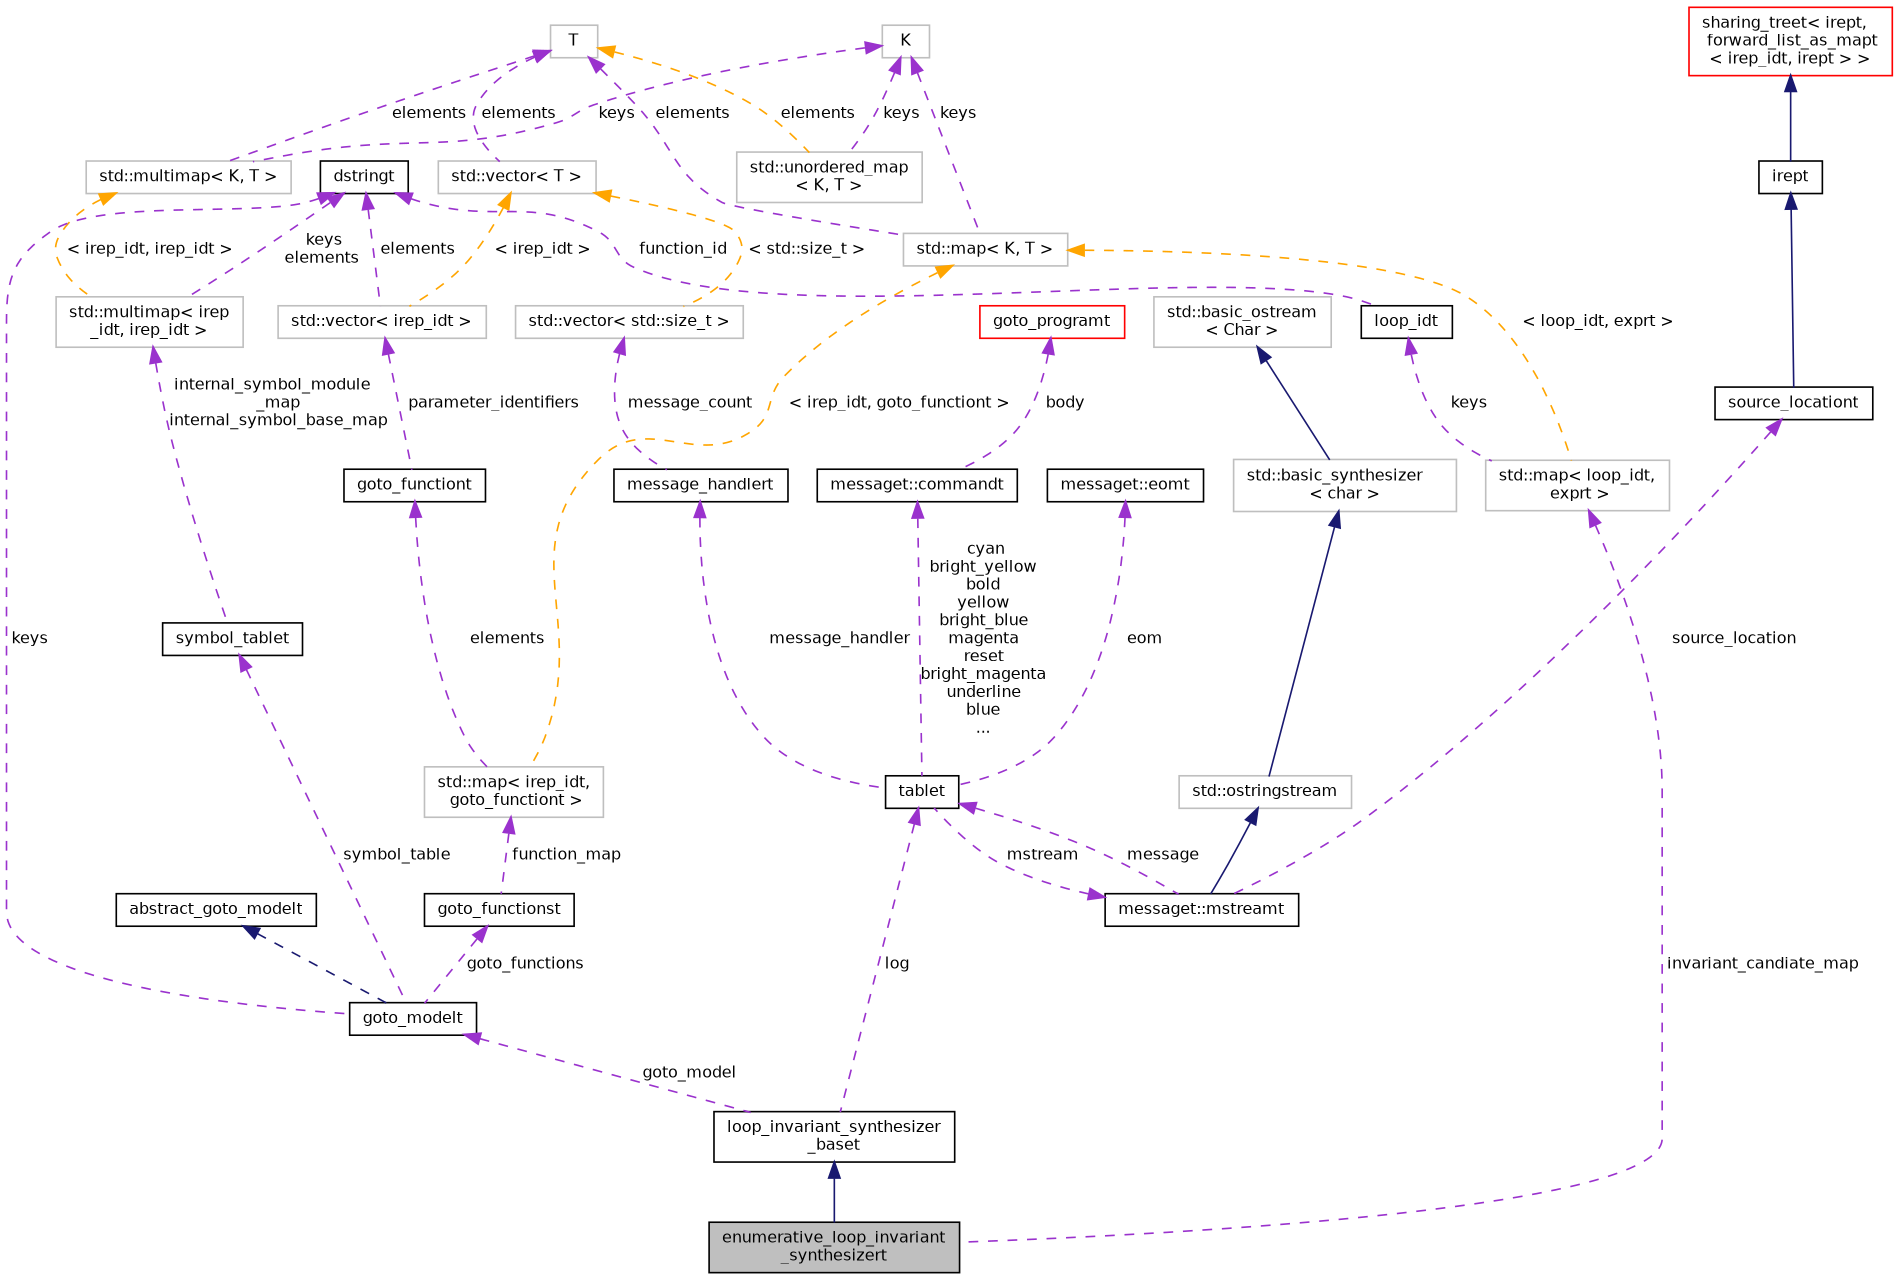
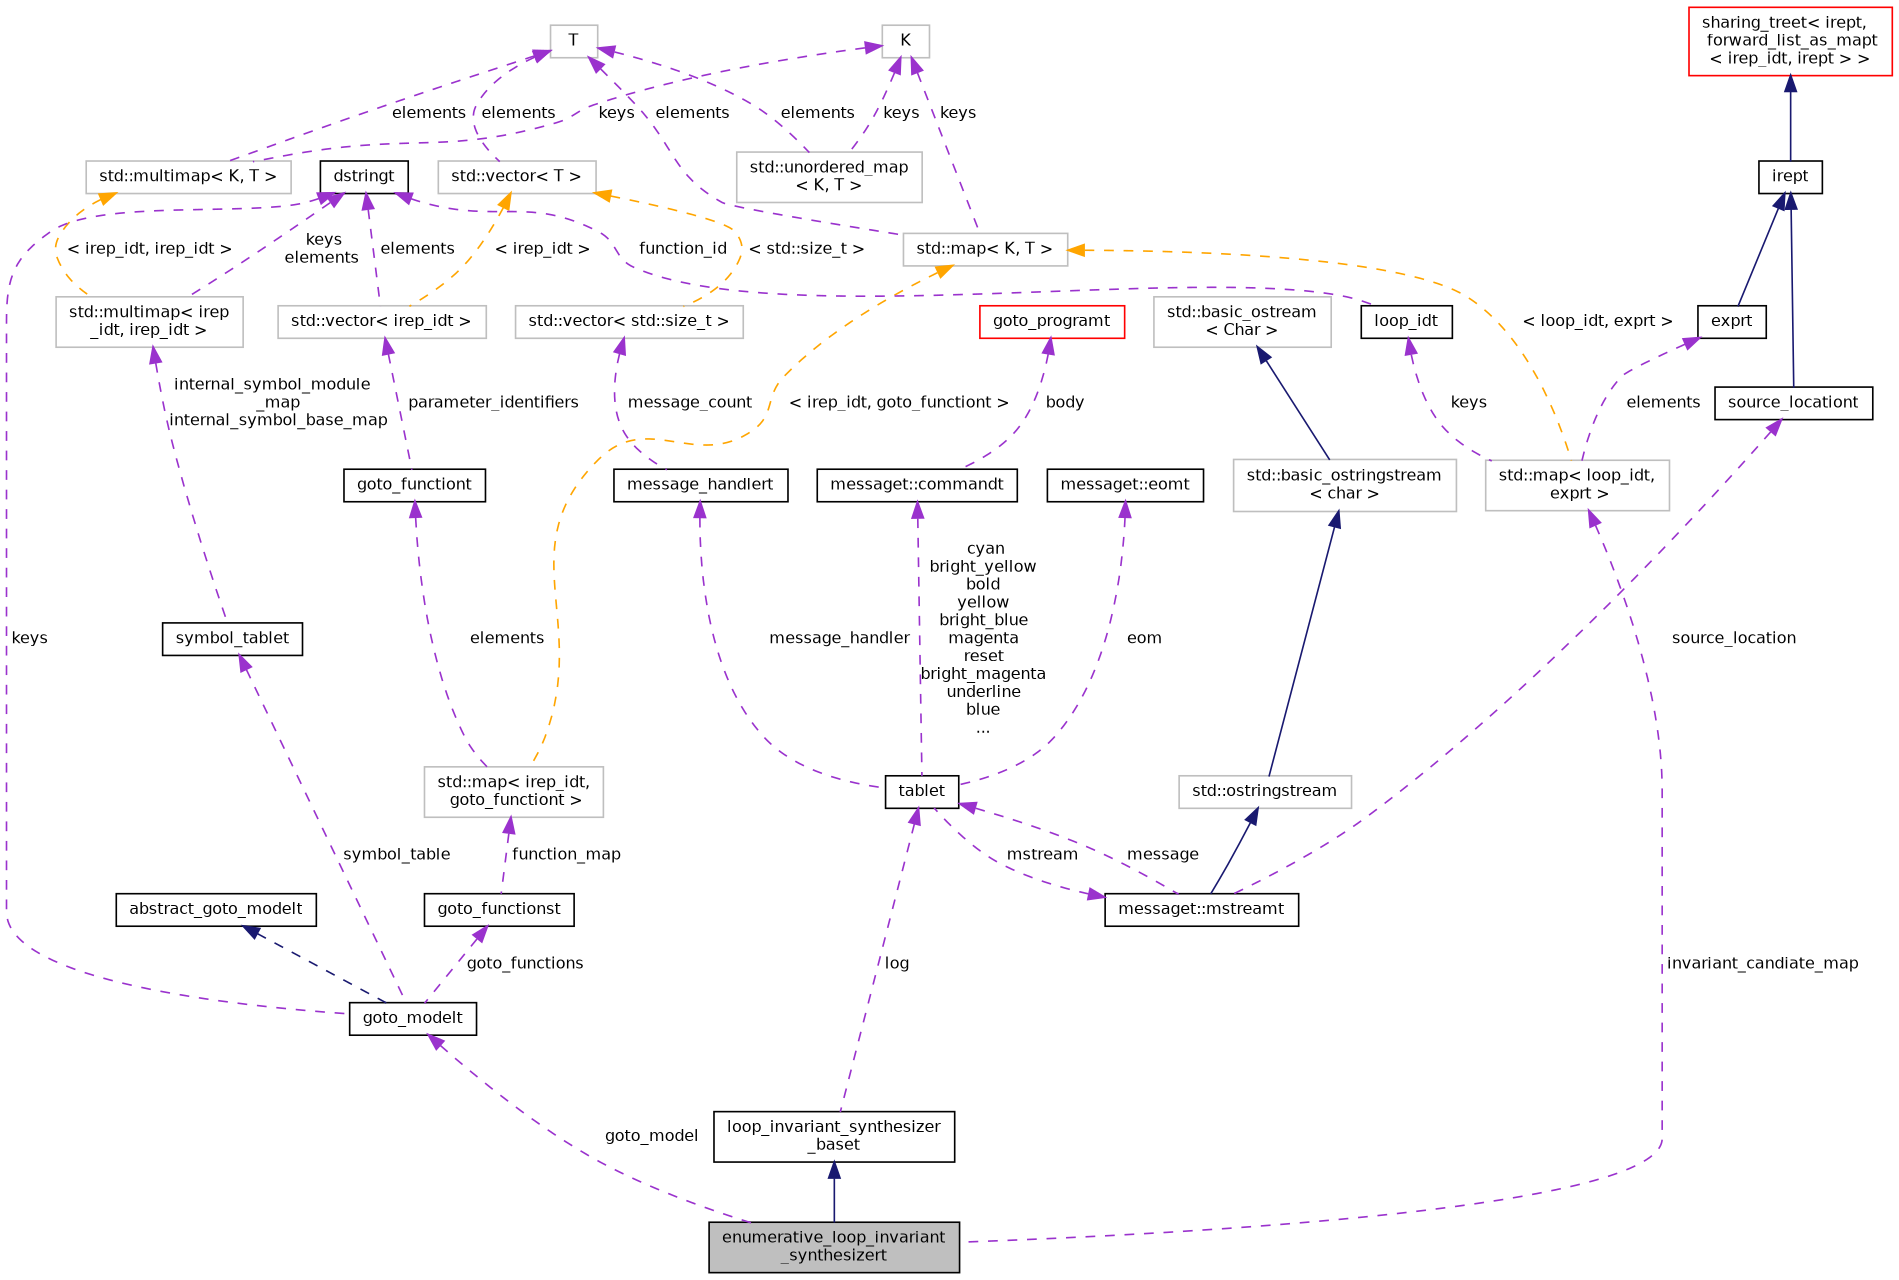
(720, 88) -> (720, 88)
none -> (1732, 322)
(1345, 485) -> (1345, 485)
(615, 1076) -> (585, 1153)
